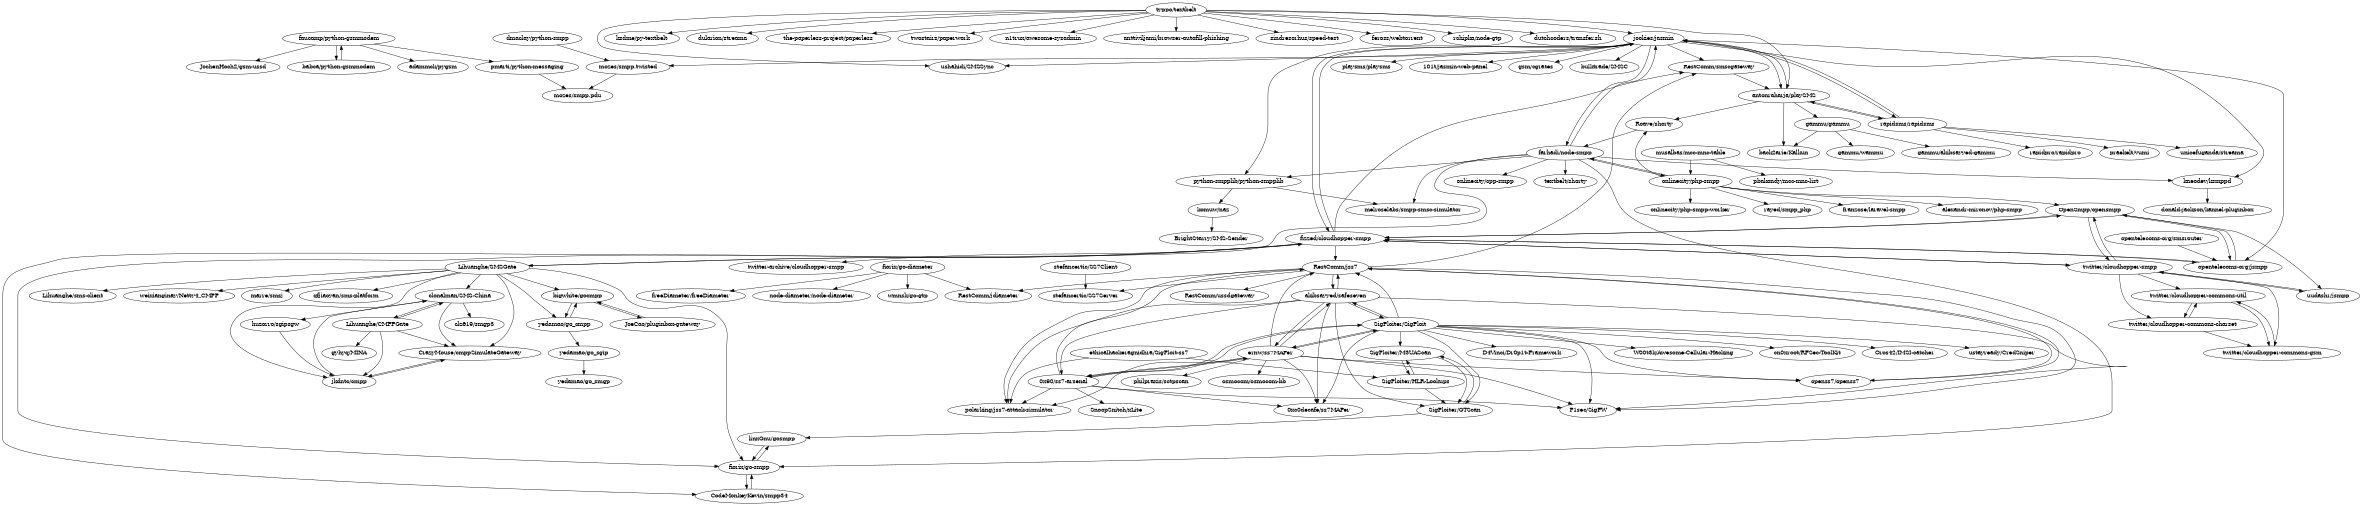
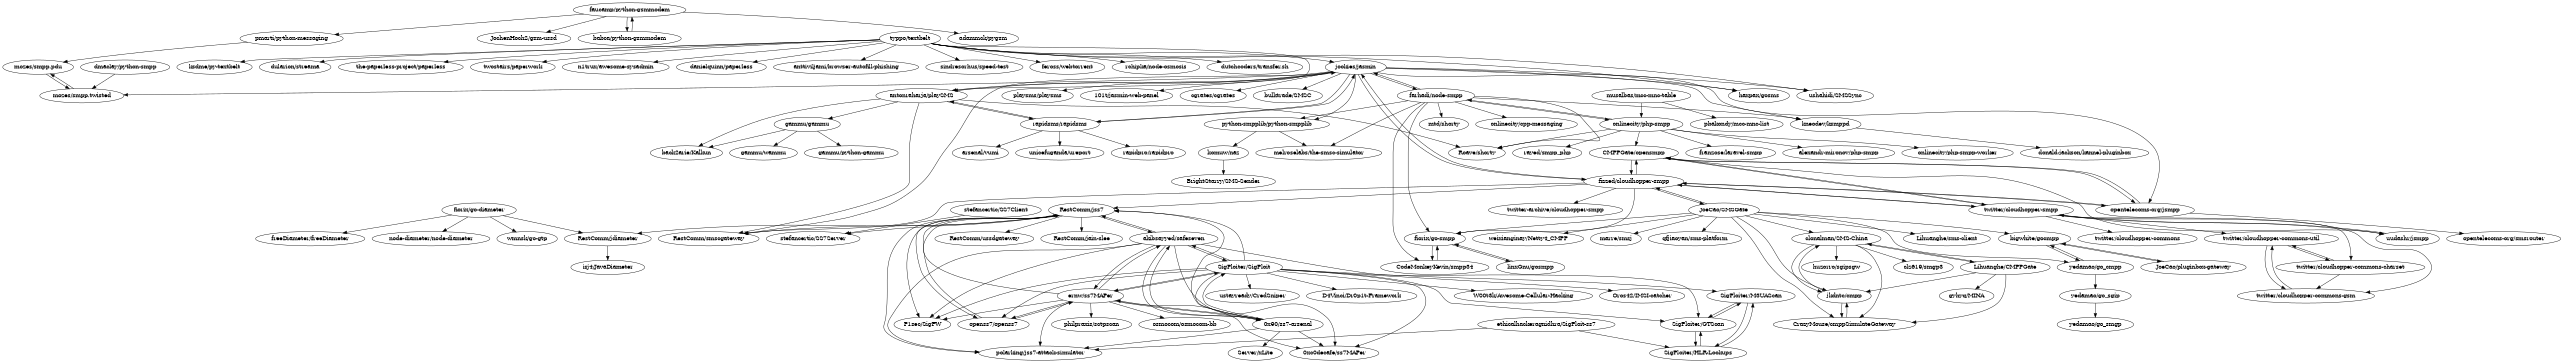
(1477, 39) -> (1156, 67)
none -> (721, 67)
(1536, 67) -> (1213, 96)
none -> (56, 81)
(1750, 81) -> (868, 204)
none -> (1759, 96)
(1610, 139) -> (1587, 124)
(1956, 153) -> (851, 153)
(2130, 153) -> (980, 153)
(2212, 153) -> (1060, 153)
(1485, 182) -> (1527, 124)
(1565, 182) -> (1444, 124)
(1413, 210) -> (1319, 153)
(2090, 210) -> (1634, 153)
none -> (1082, 239)
none -> (2137, 239)
(2195, 252) -> (2325, 222)
(487, 267) -> (1724, 210)
none -> (608, 267)
none -> (1042, 311)
(1807, 353) -> none
(301, 357) -> (1792, 269)
(1336, 398) -> (1153, 300)
(1116, 410) -> (1255, 353)
(1116, 429) -> (1695, 337)
